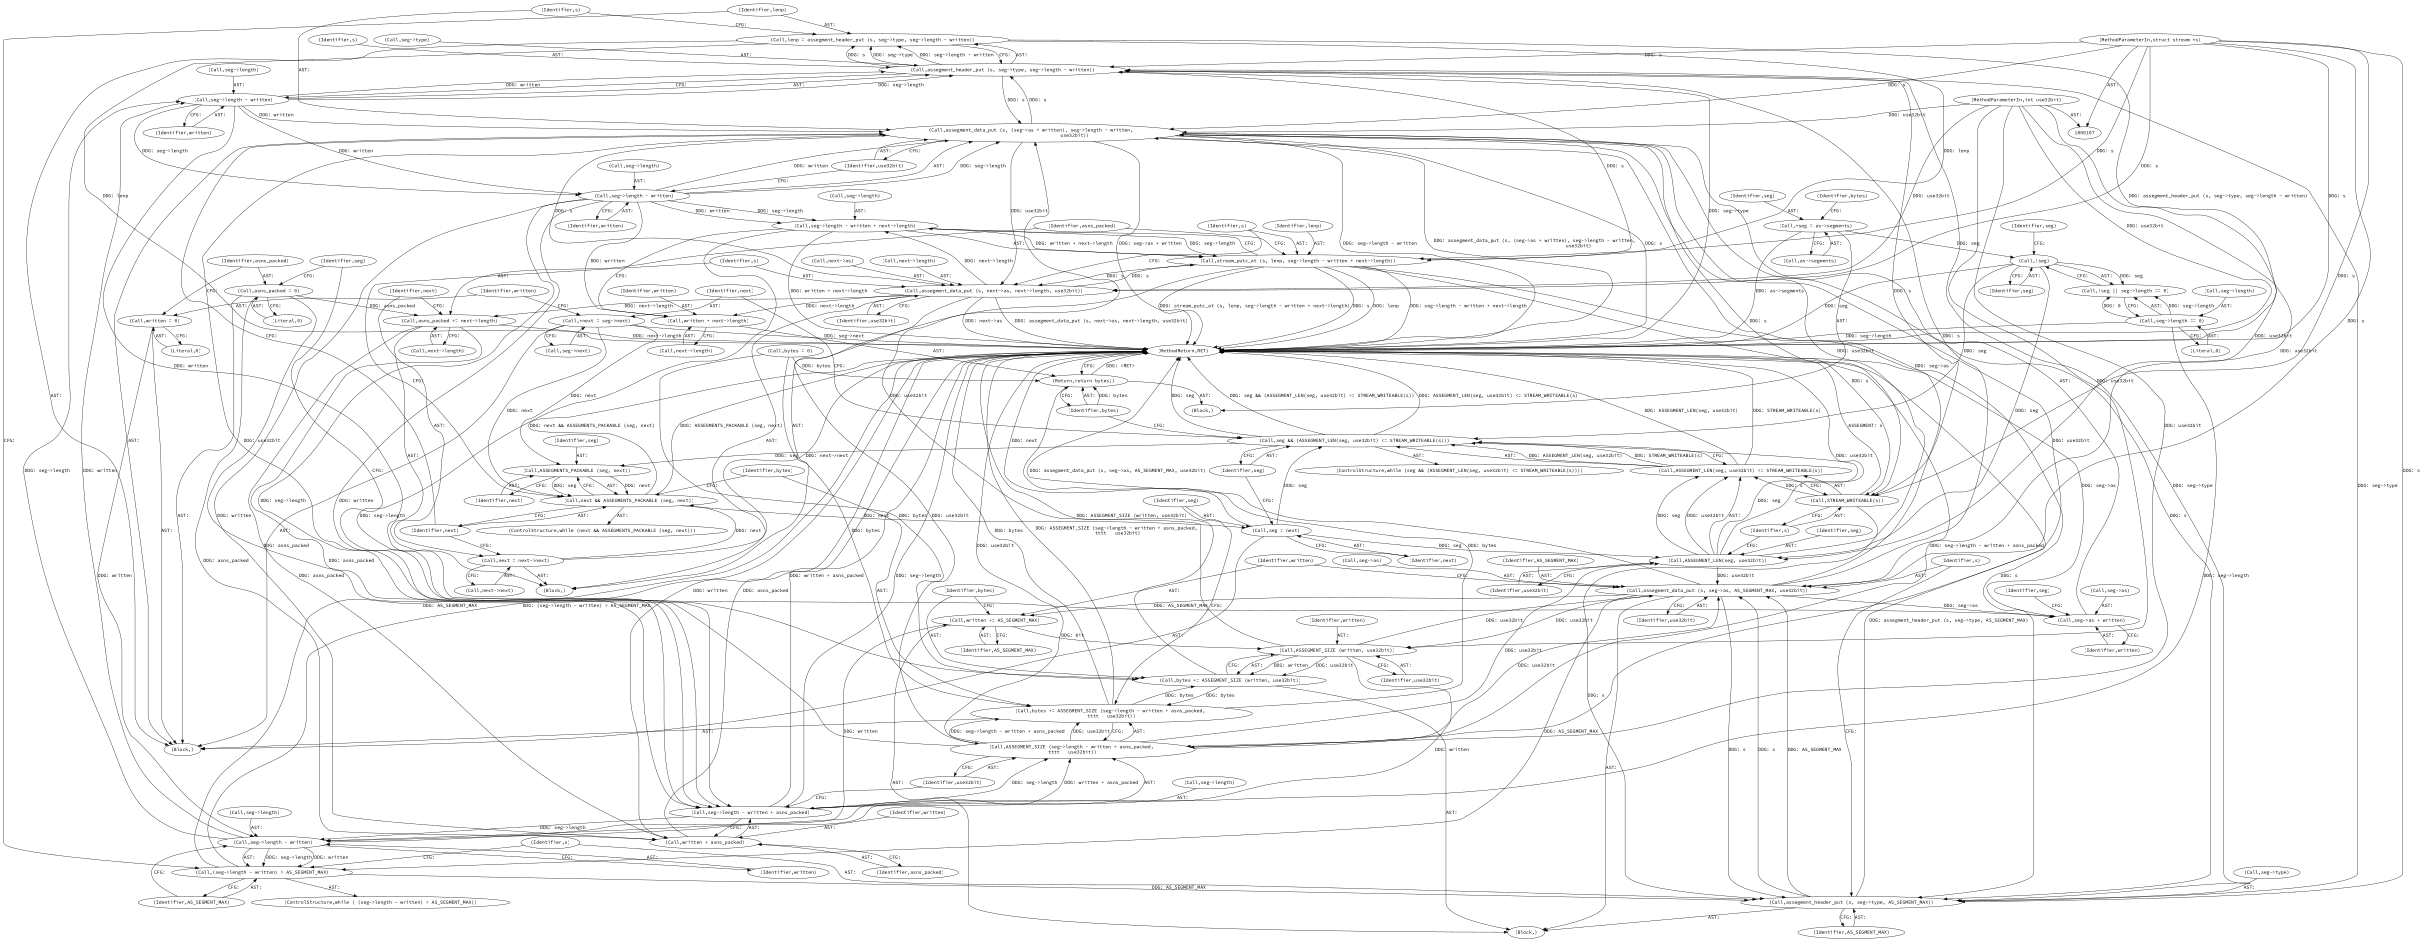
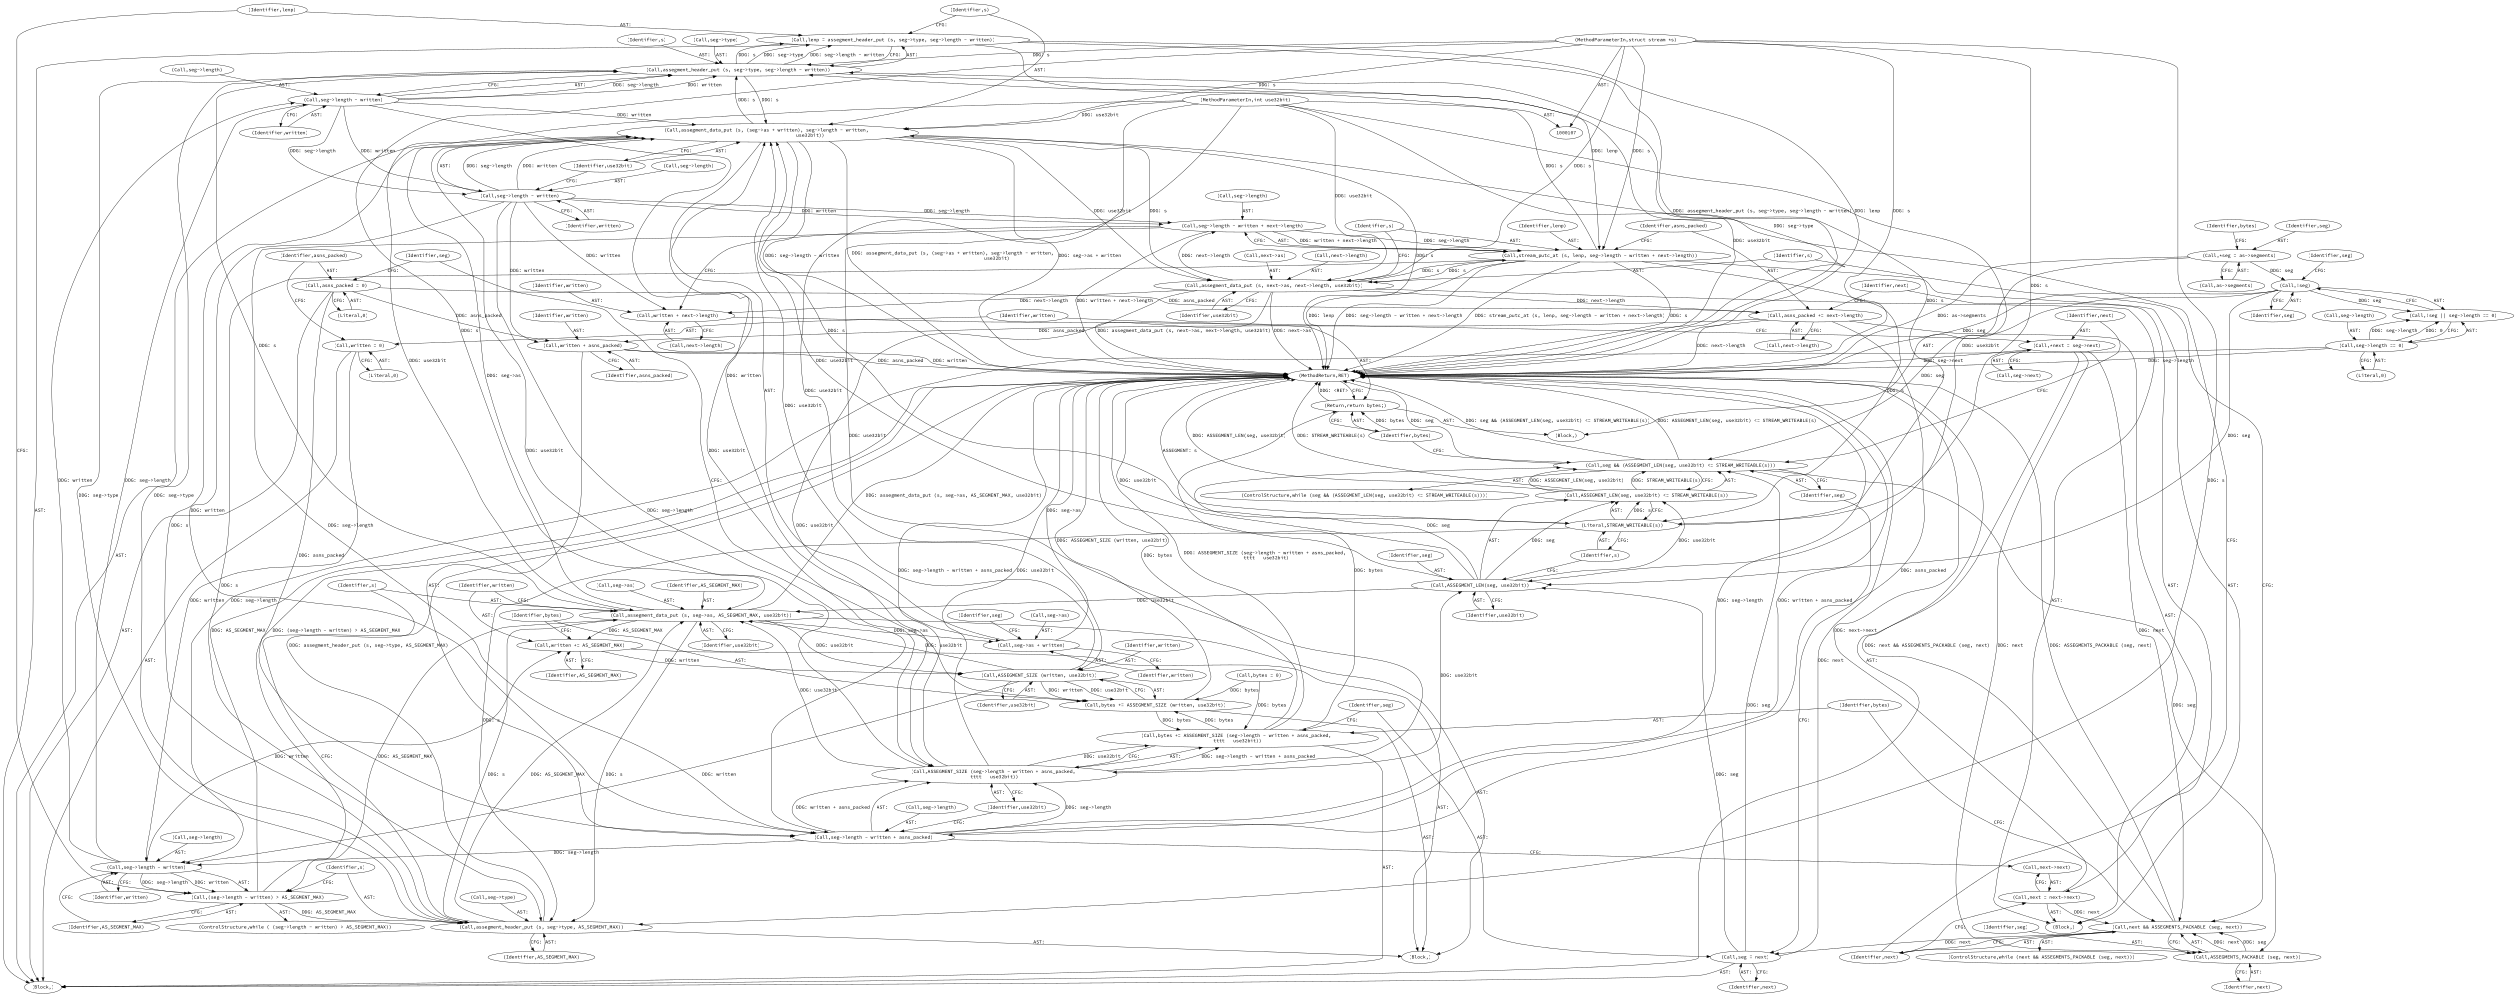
(911, 379) -> none
(1847, 501) -> (1622, 526)
(1073, 636) -> (682, 660)
(726, 829) -> (1452, 852)
